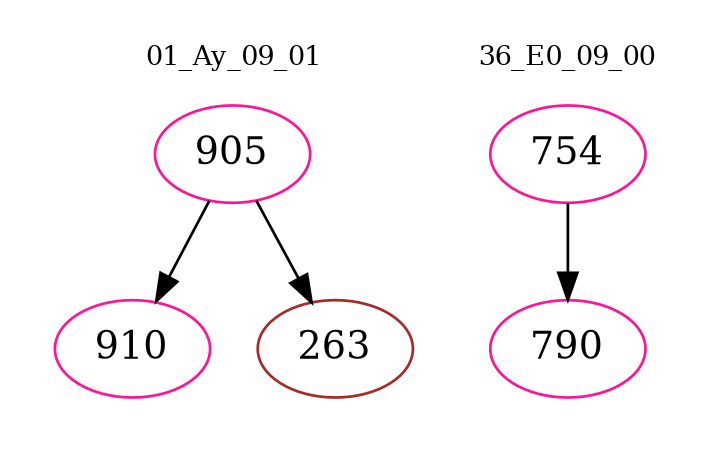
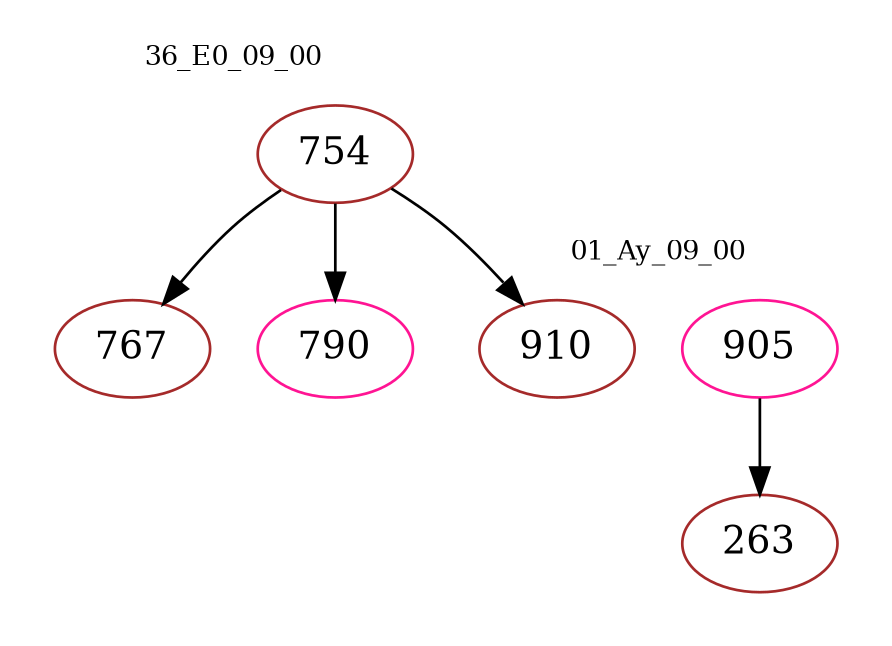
(234, 58) -> (658, 253)
(568, 154) -> (335, 154)
(189, 239) -> (475, 254)
(133, 349) -> (557, 349)
none -> (133, 349)
